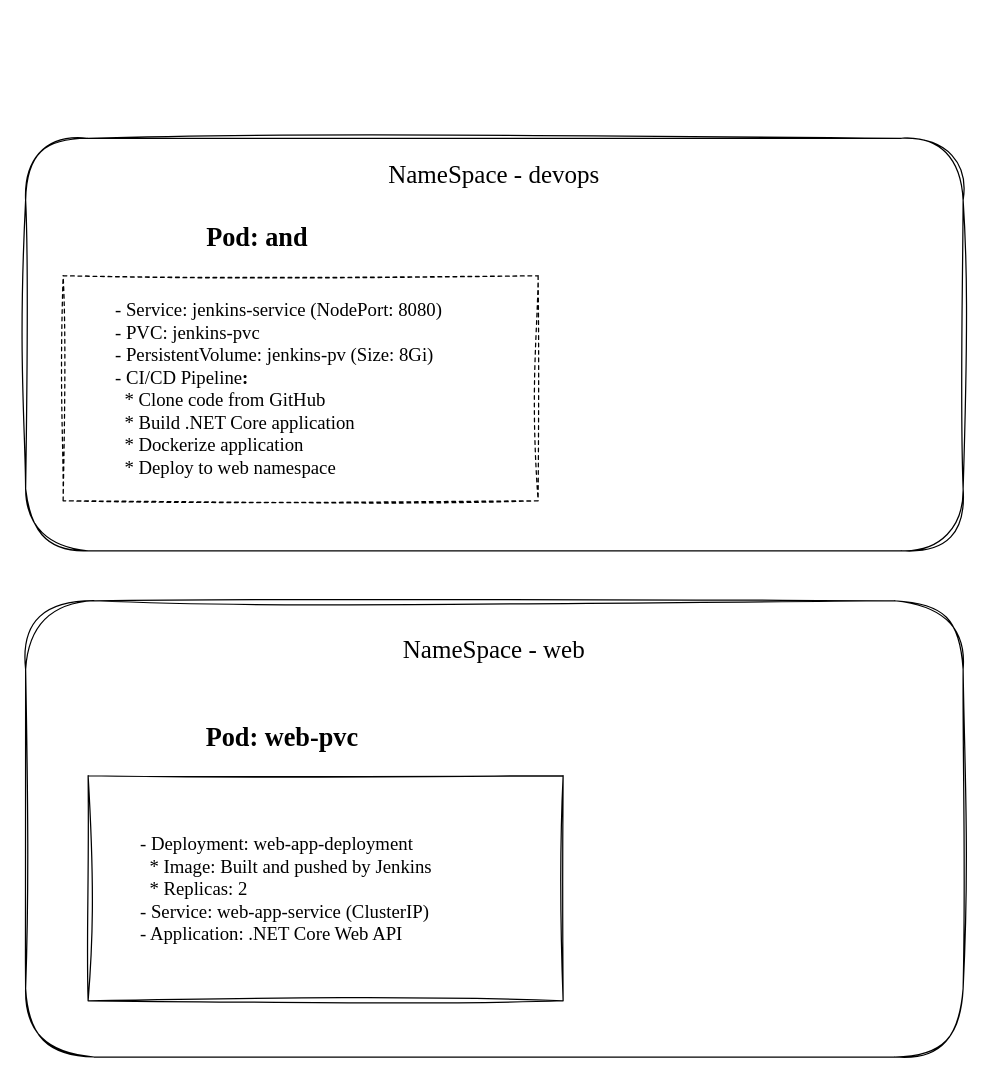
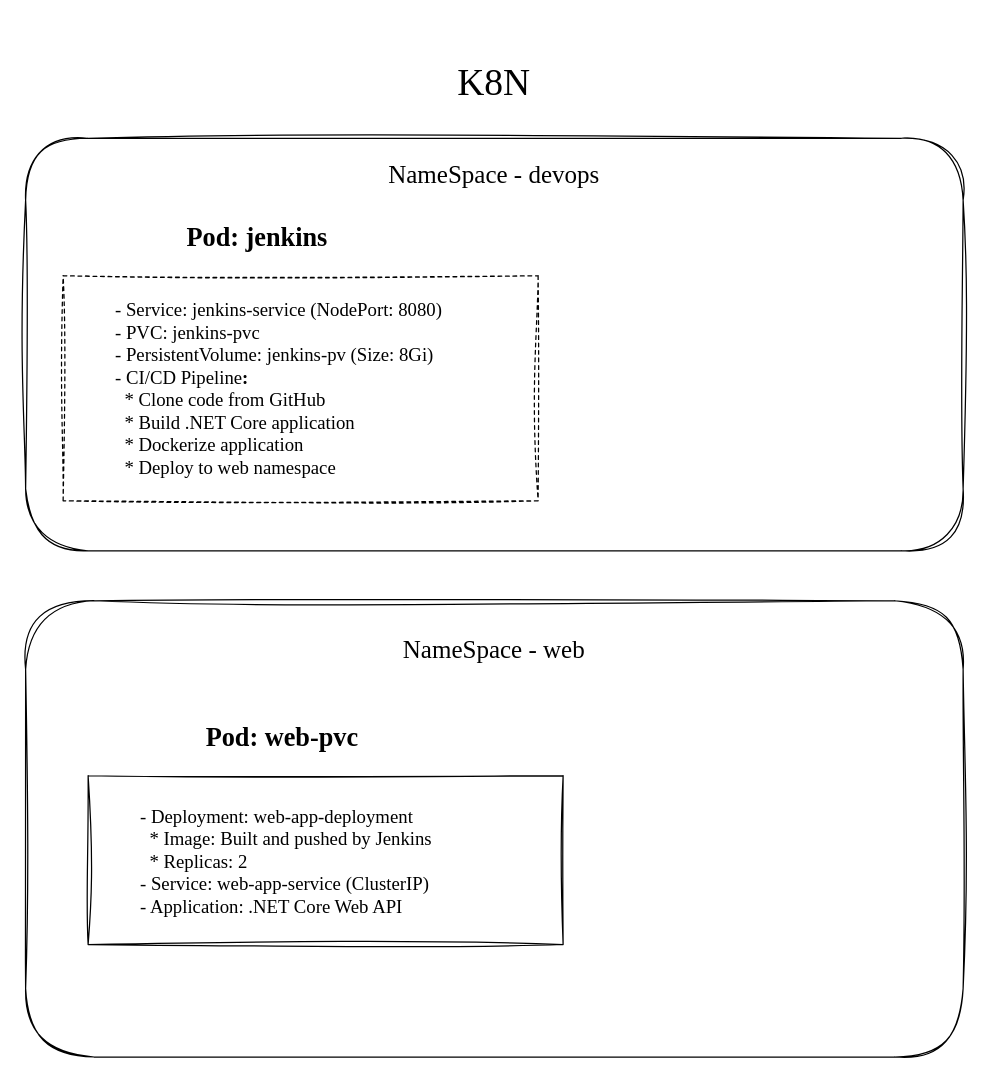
none -> (494, 82)
(258, 238) -> (258, 238)
(326, 888) -> (326, 860)
